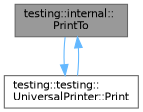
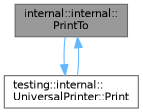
(71, 21) -> (71, 21)
(71, 92) -> (71, 92)
